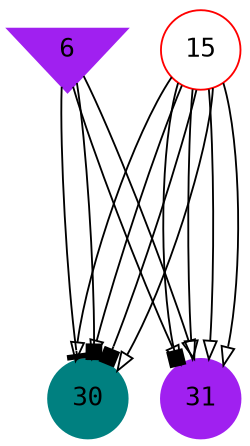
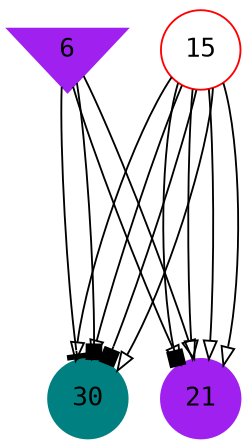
(201, 399) -> (201, 399)
